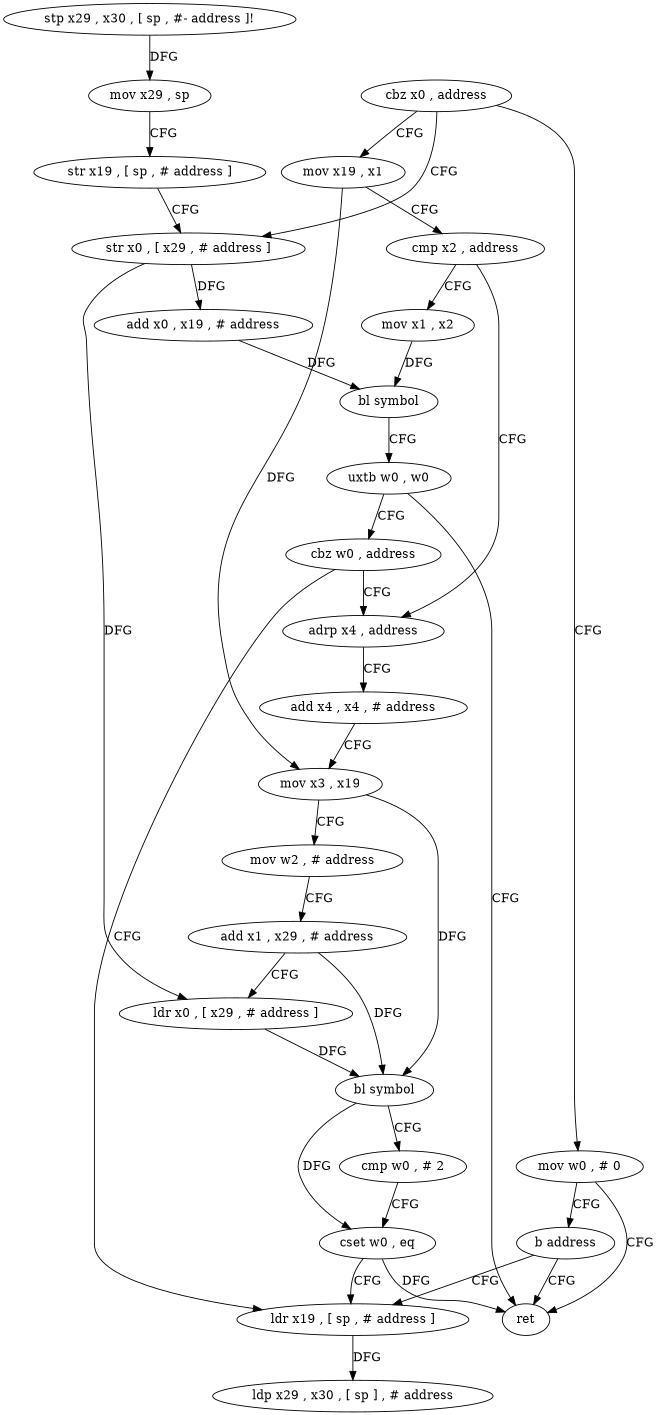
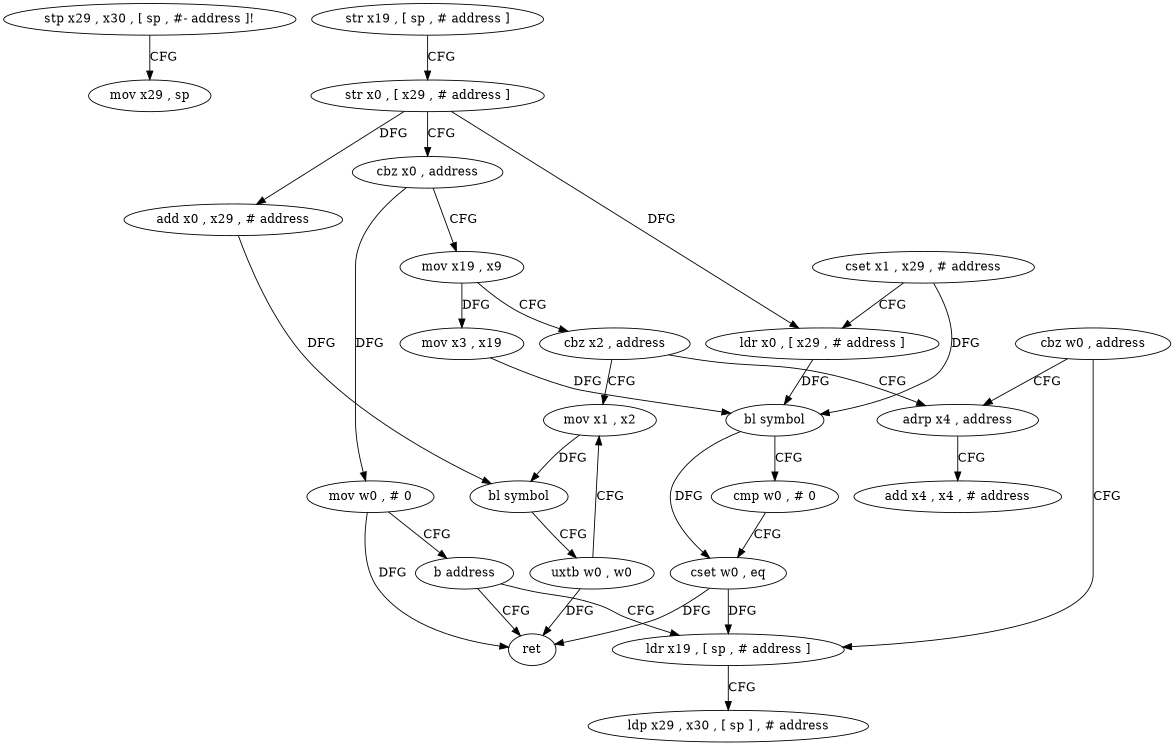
(164, 58) -> (164, 58)
(150, 130) -> none
(343, 172) -> (462, 267)
(383, 205) -> (428, 130)
(465, 249) -> (615, 344)
(203, 325) -> (233, 220)
(378, 512) -> (596, 501)
(589, 631) -> (370, 344)
(344, 742) -> none
(312, 861) -> none
(506, 899) -> (580, 611)
(298, 937) -> (923, 267)
(403, 1167) -> (775, 497)
(640, 1243) -> (393, 573)
(368, 1281) -> (743, 611)
(367, 1358) -> (742, 688)
